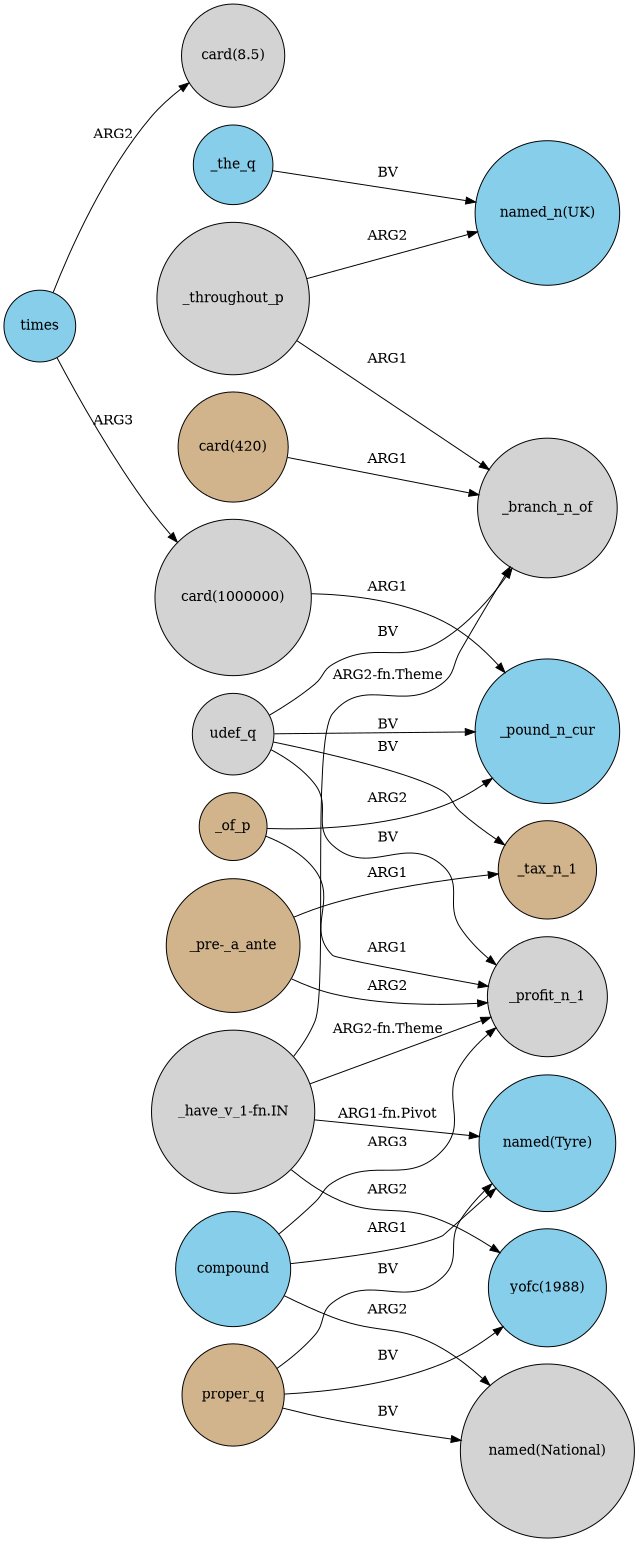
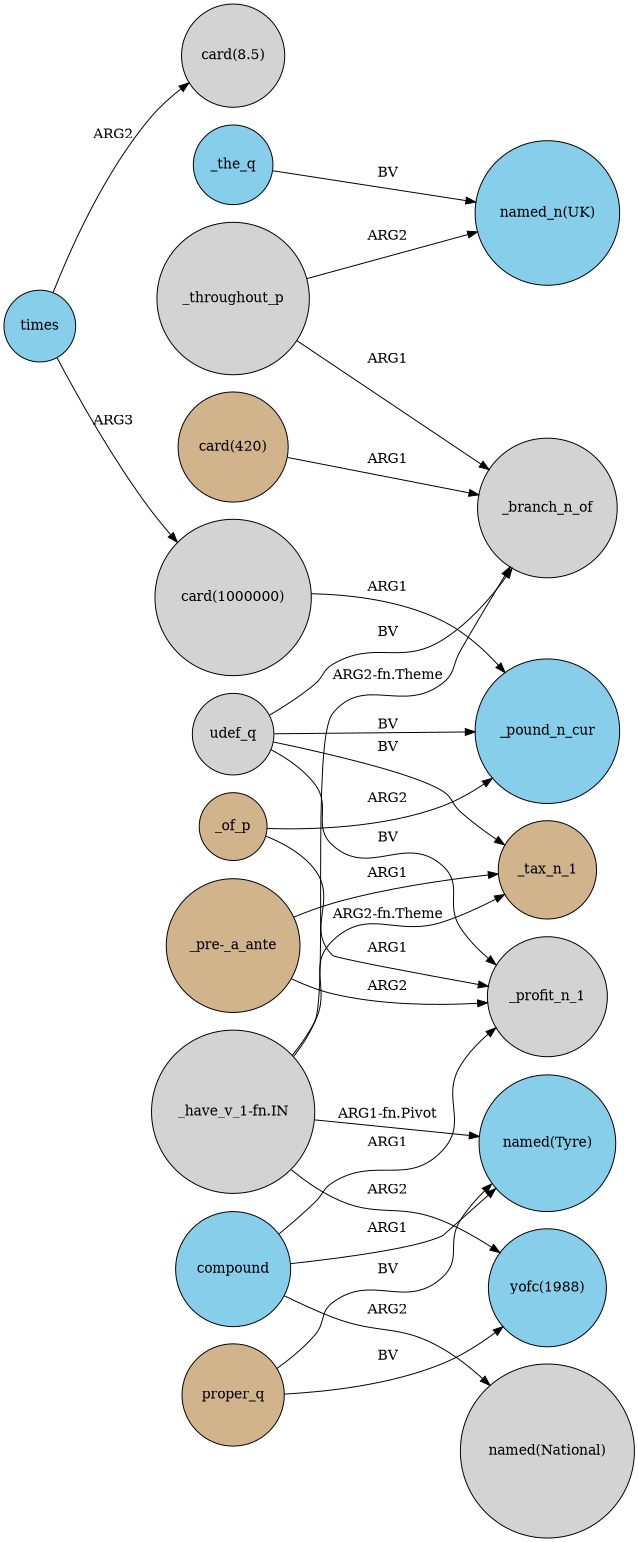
(396, 1052) -> (352, 928)
(388, 1143) -> (388, 1143)
(367, 1426) -> none
